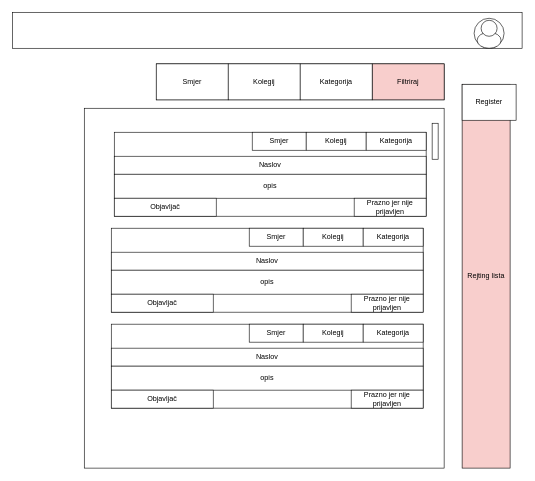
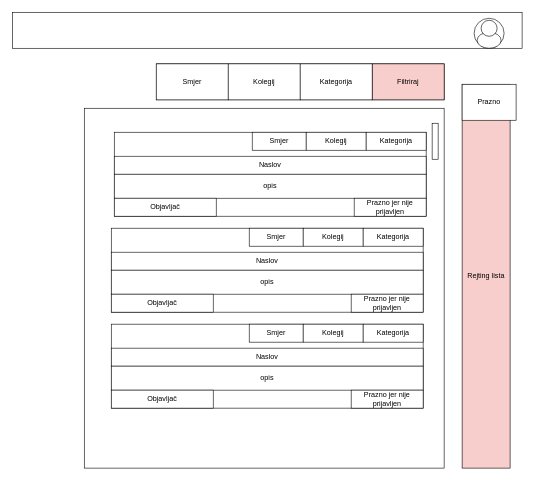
(489, 102) -> (489, 102)
